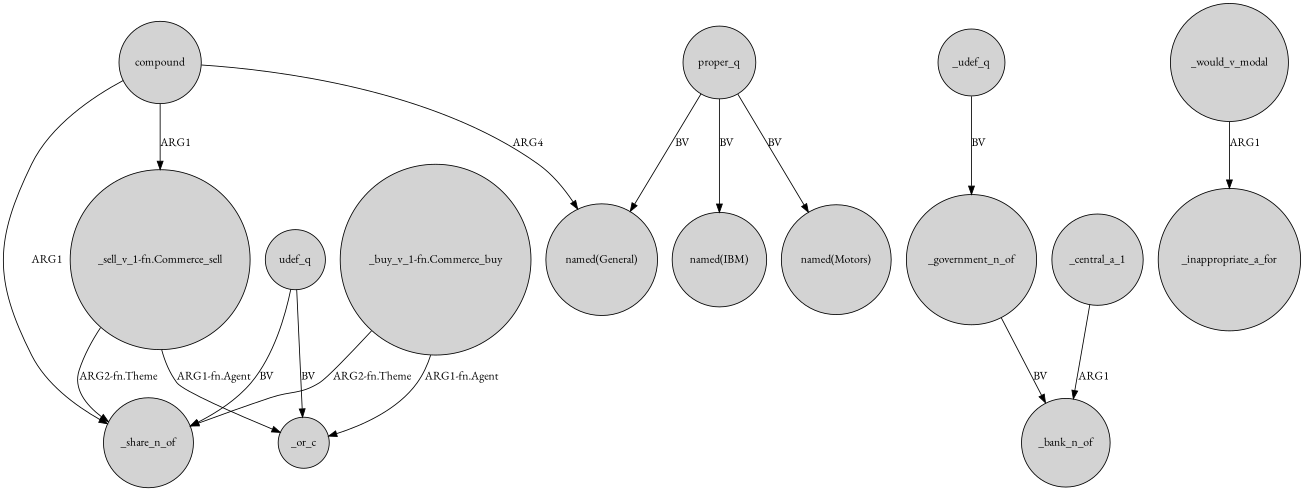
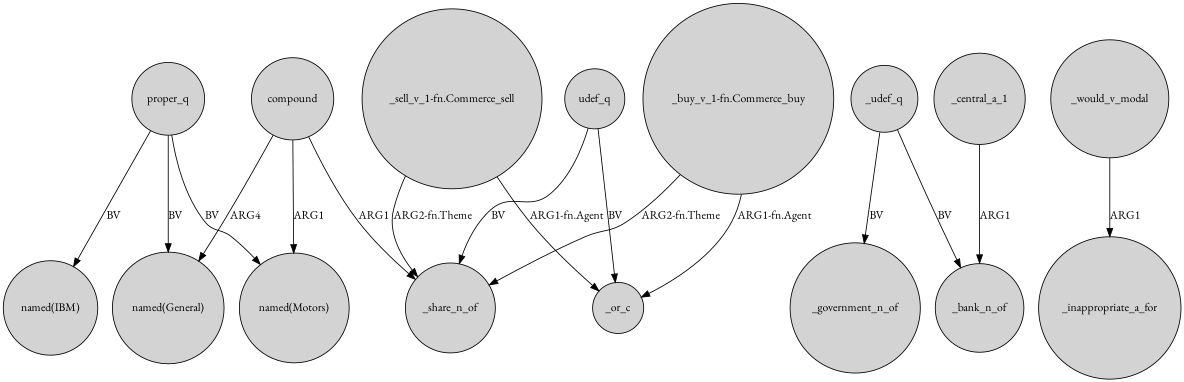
(160, 133) -> (293, 192)
(1021, 357) -> (927, 195)
